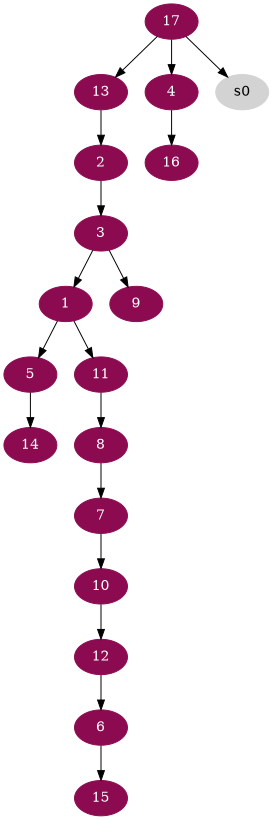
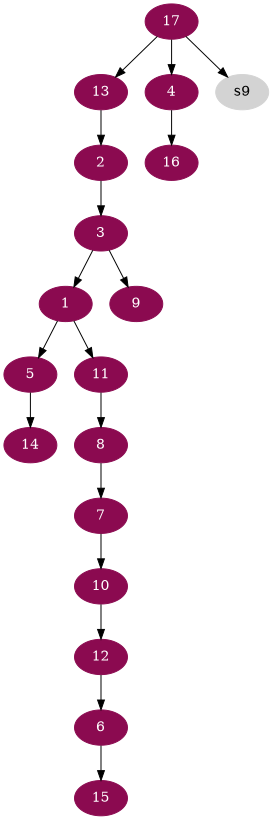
(242, 92) -> (242, 92)
